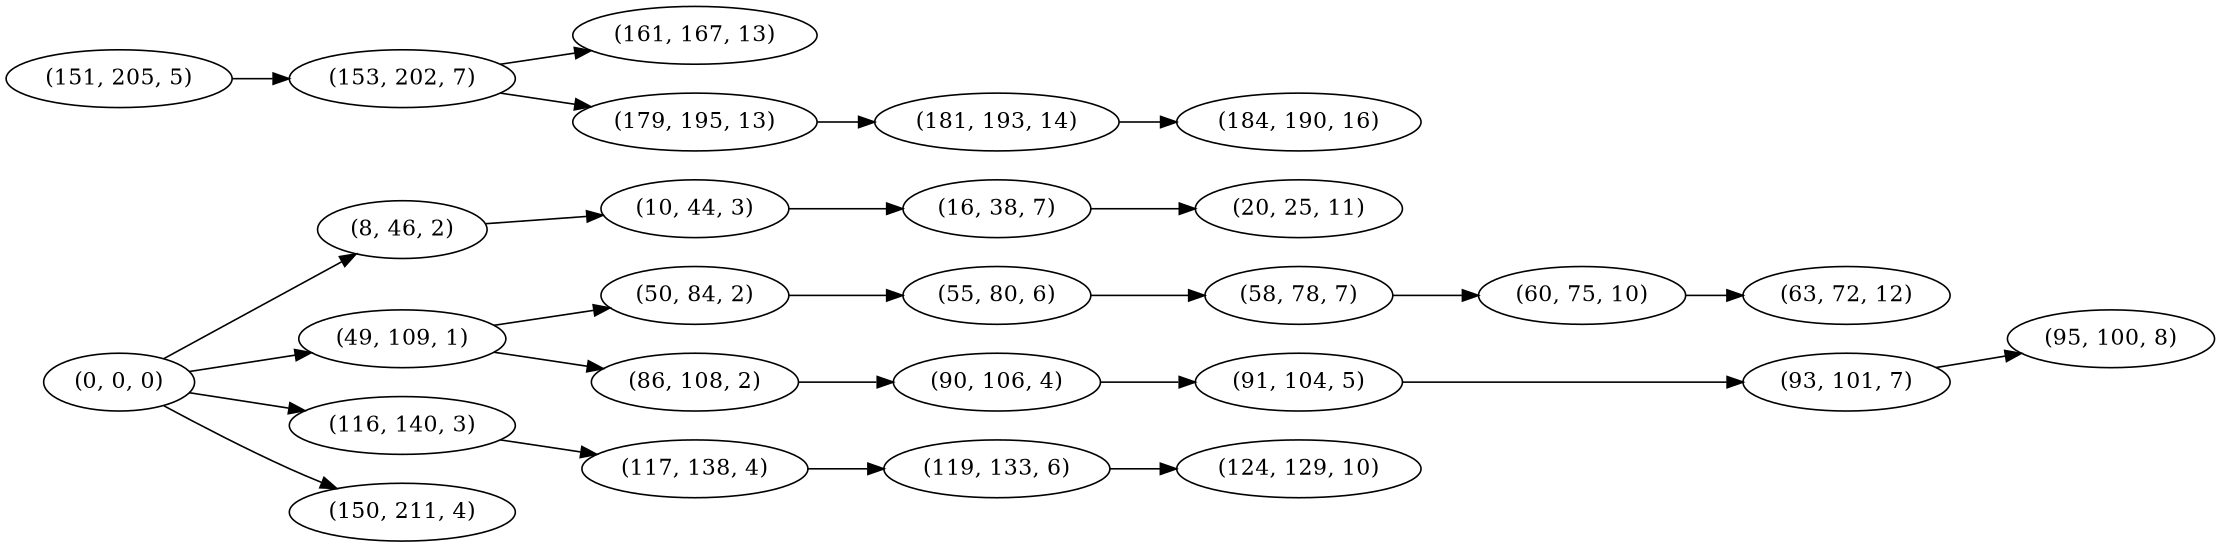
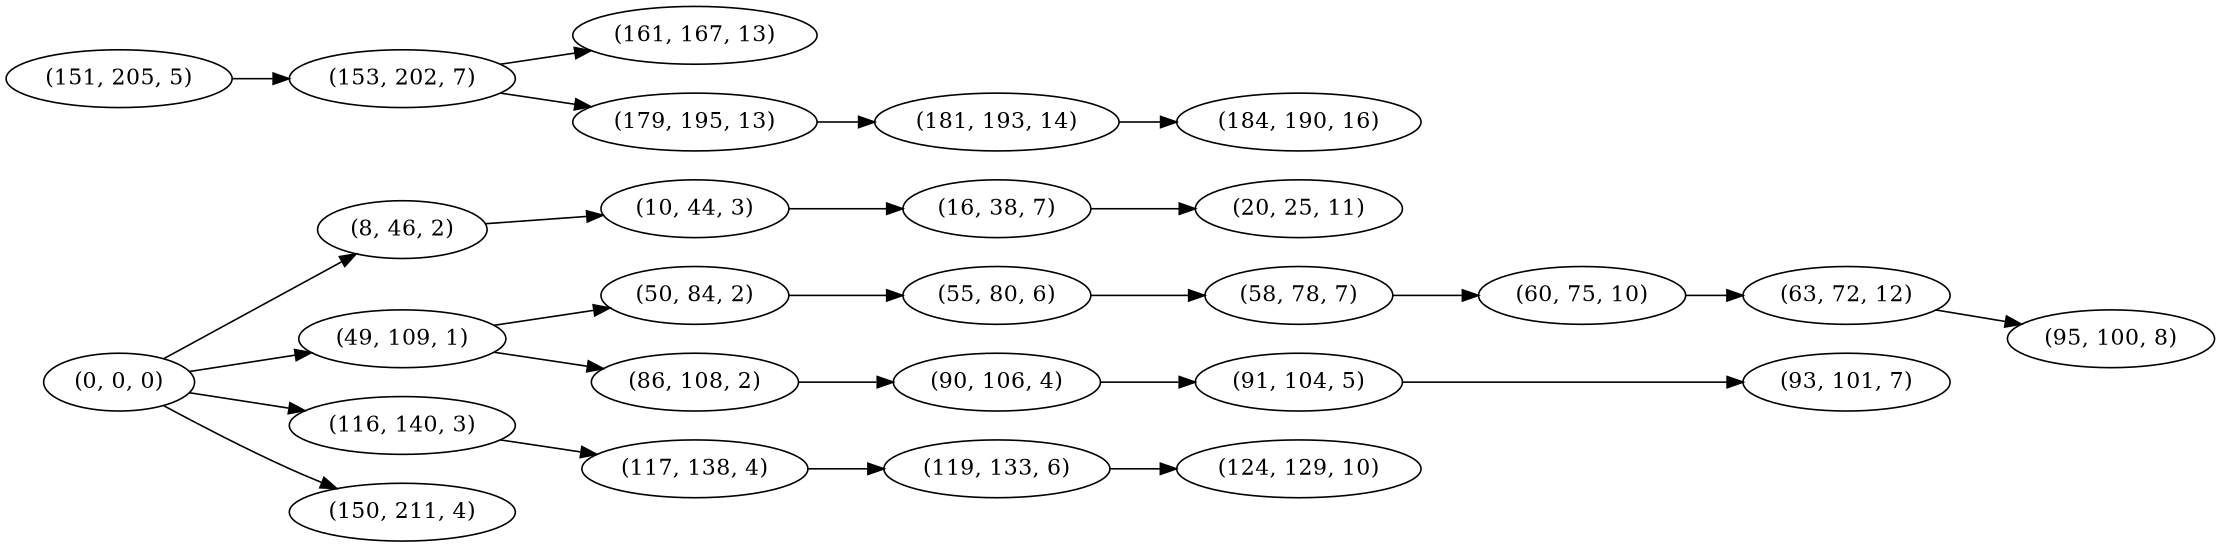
(1970, 362) -> (1970, 316)
